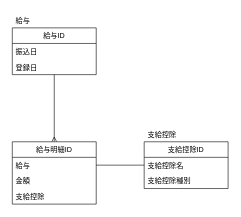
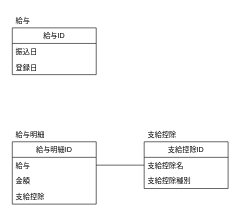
(54, 109) -> none
none -> (30, 134)
